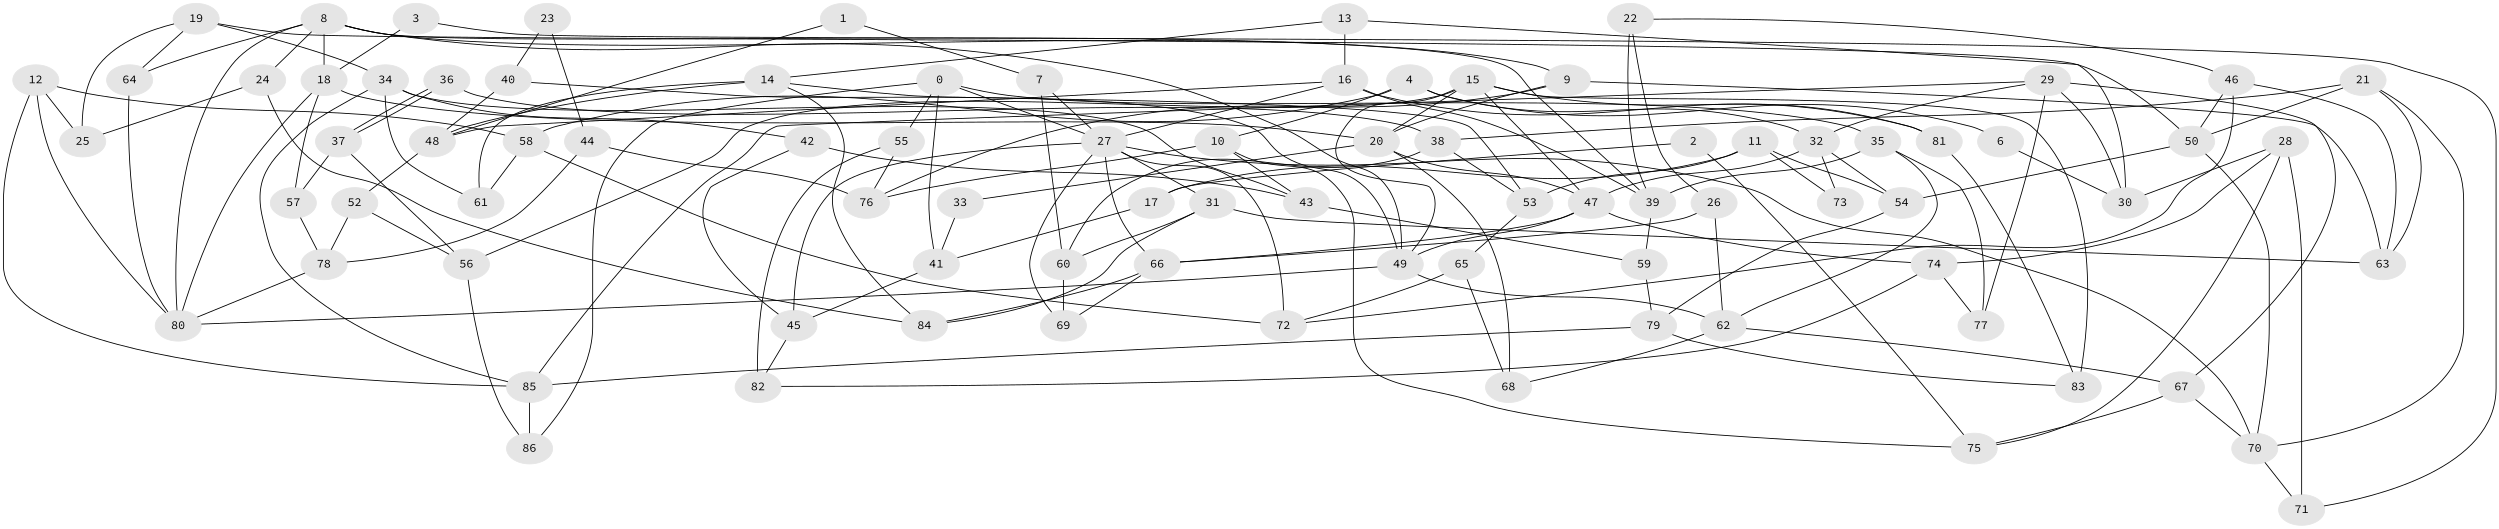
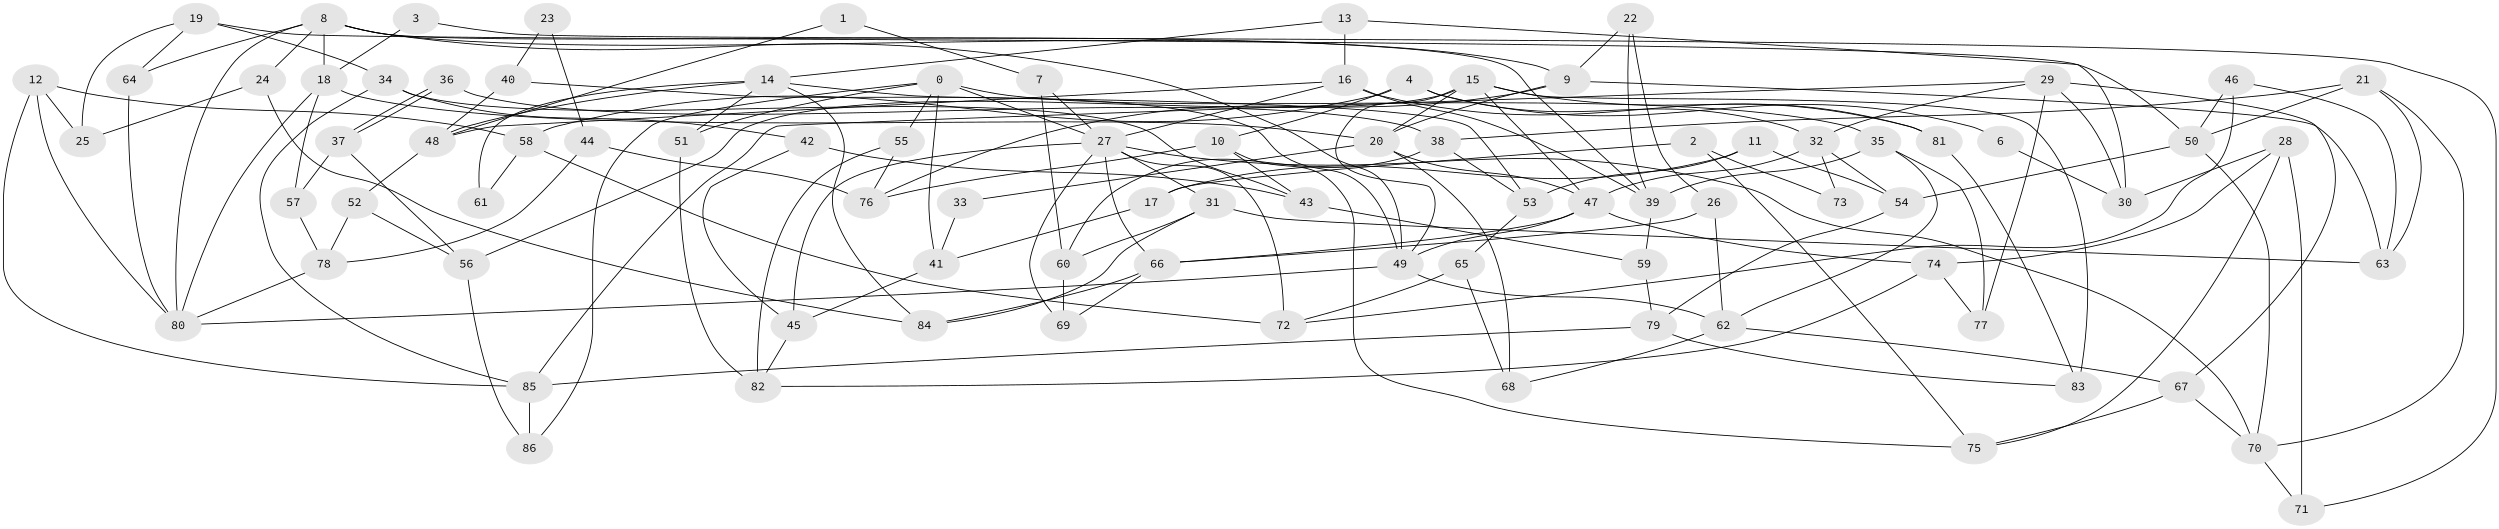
(1935, 29) -> (1597, 51)
none -> (681, 142)
(402, 157) -> none
(1800, 174) -> (1777, 177)
